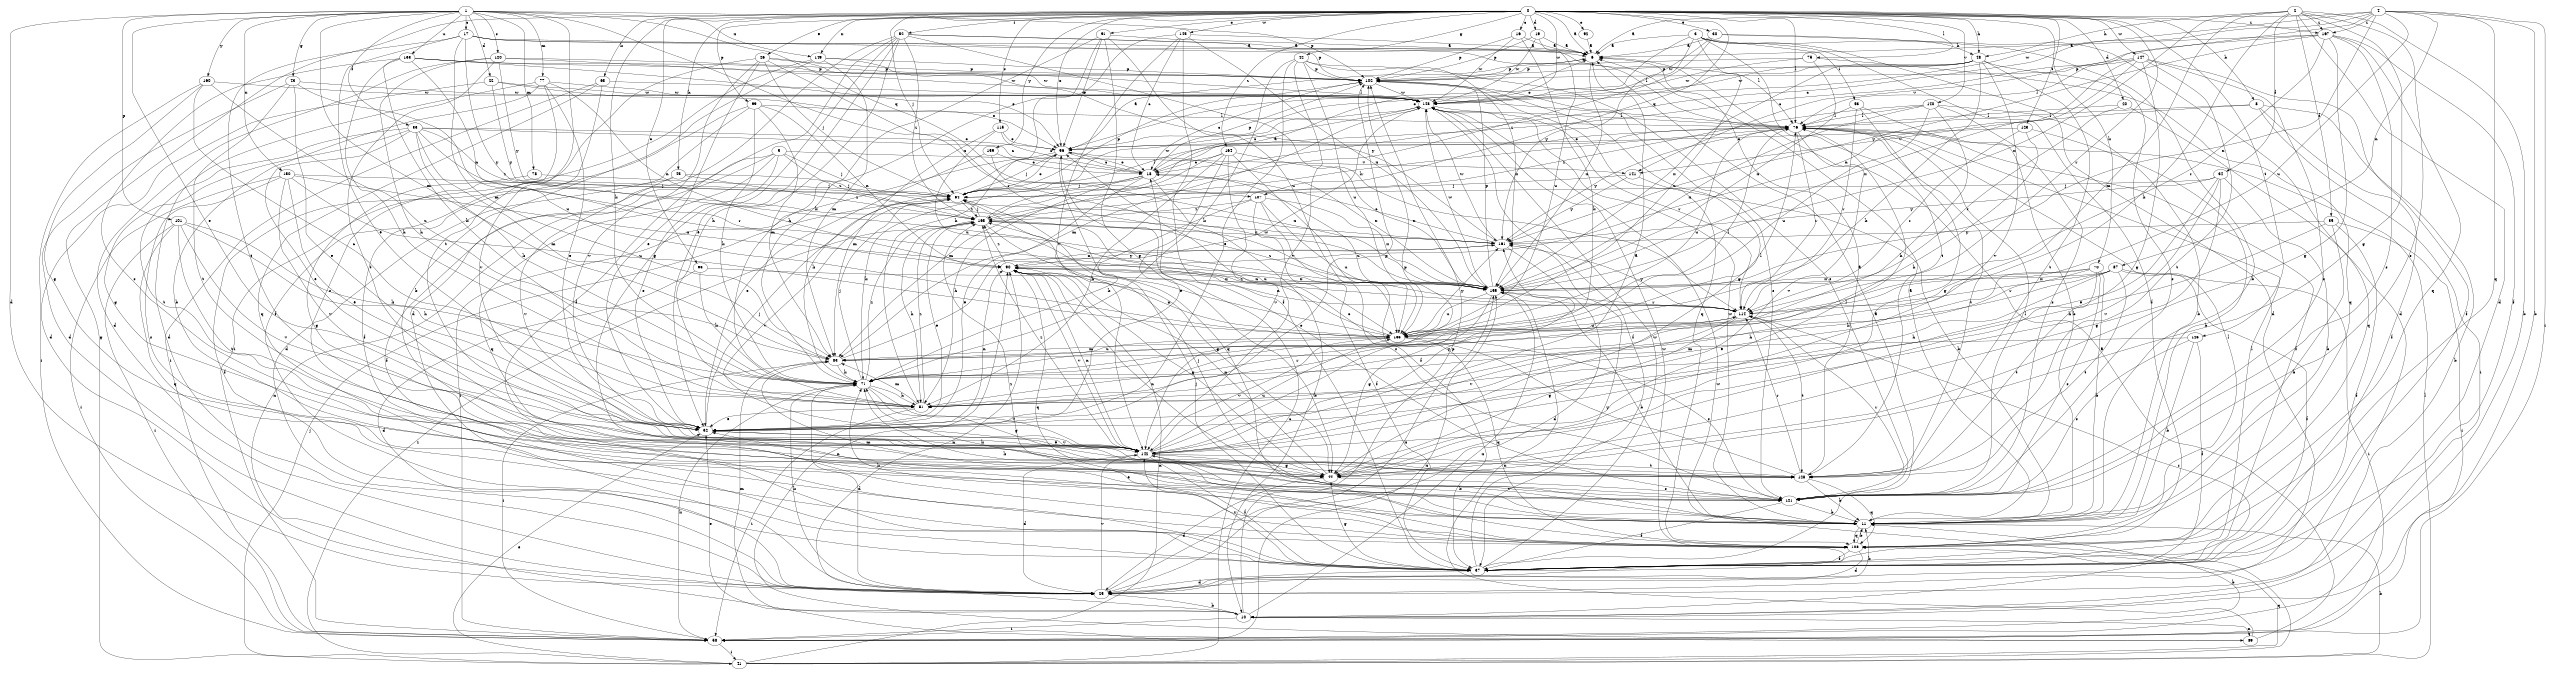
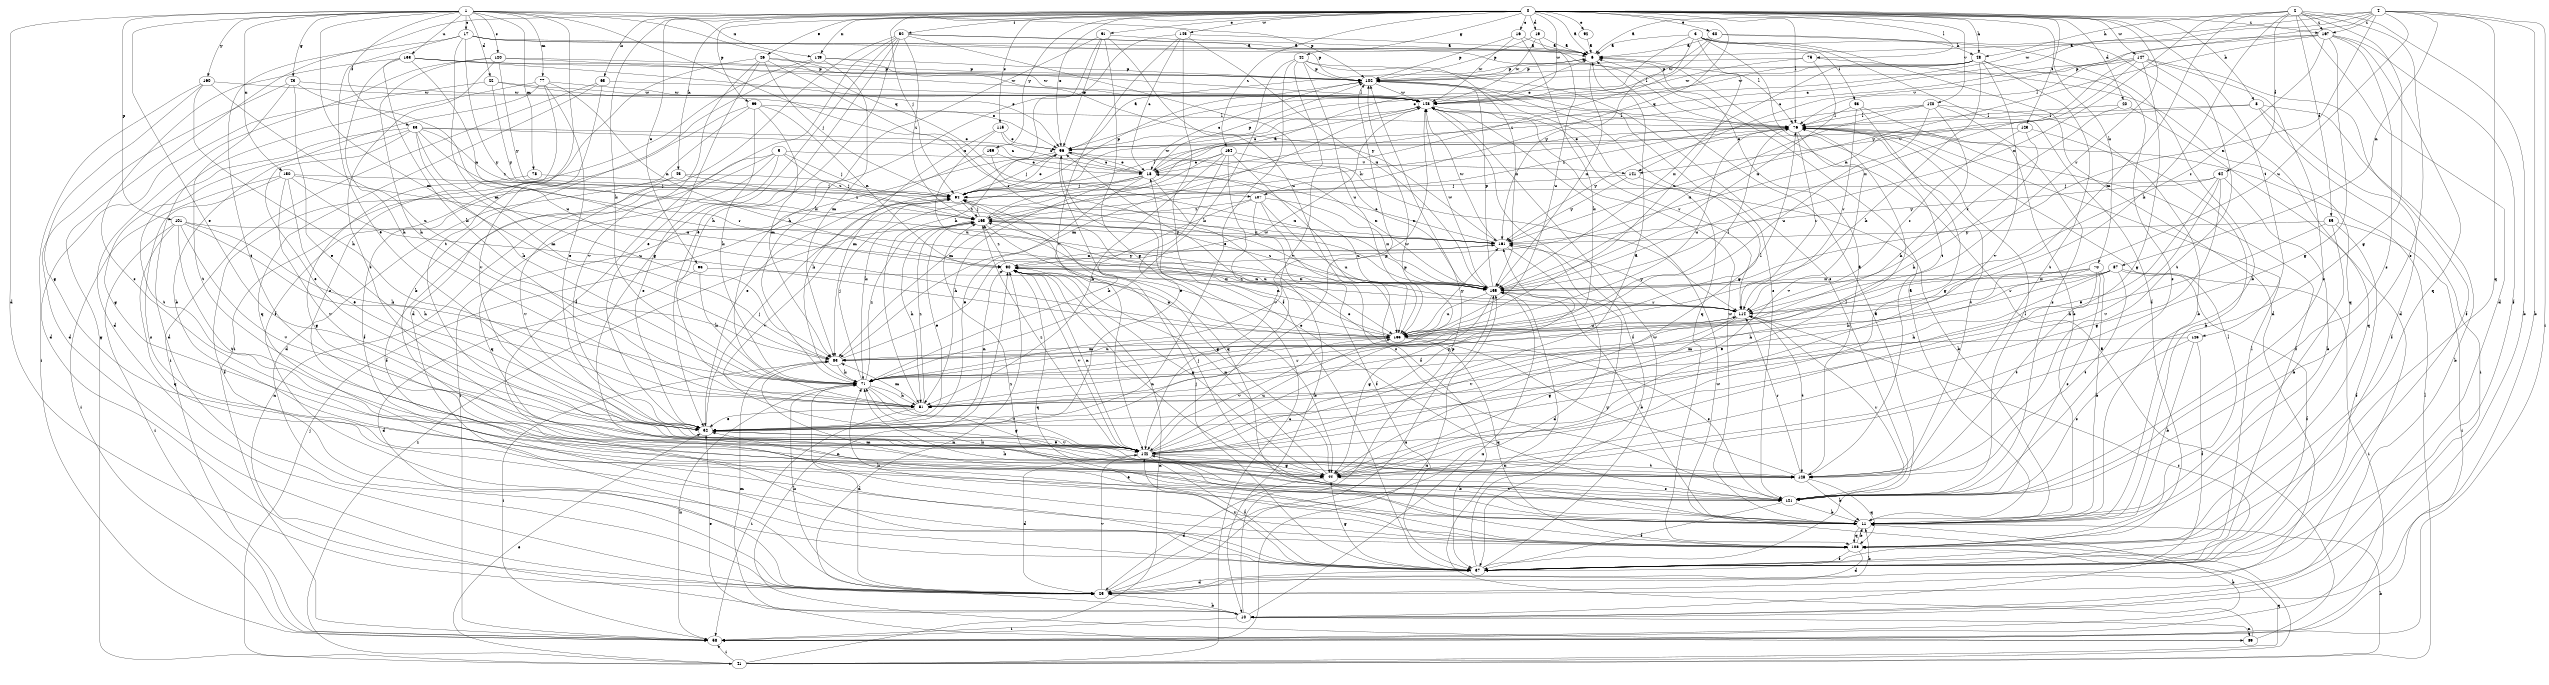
none -> (839, 230)
(354, 244) -> (354, 244)
(1546, 573) -> (1225, 324)
(727, 651) -> (726, 655)
